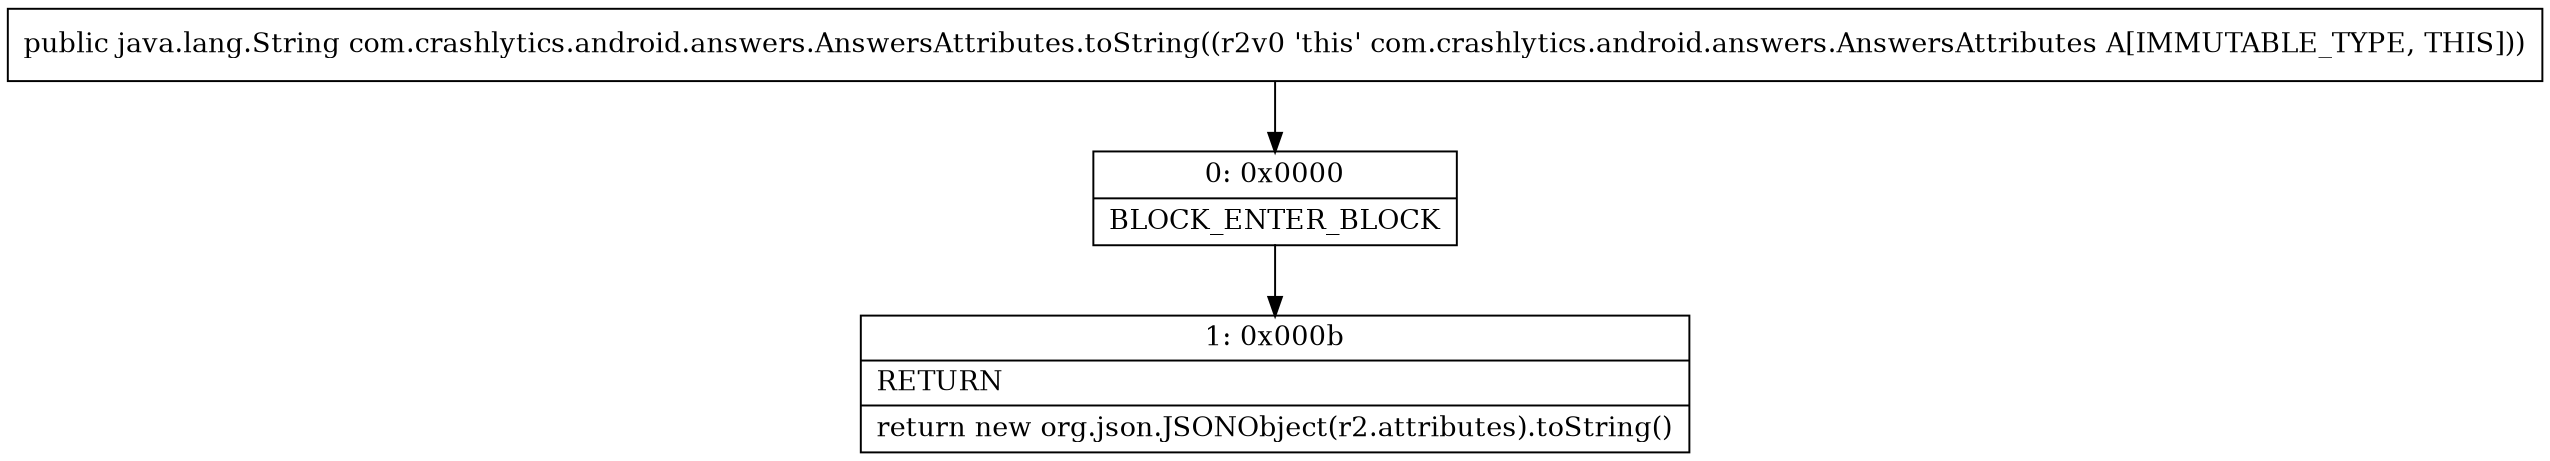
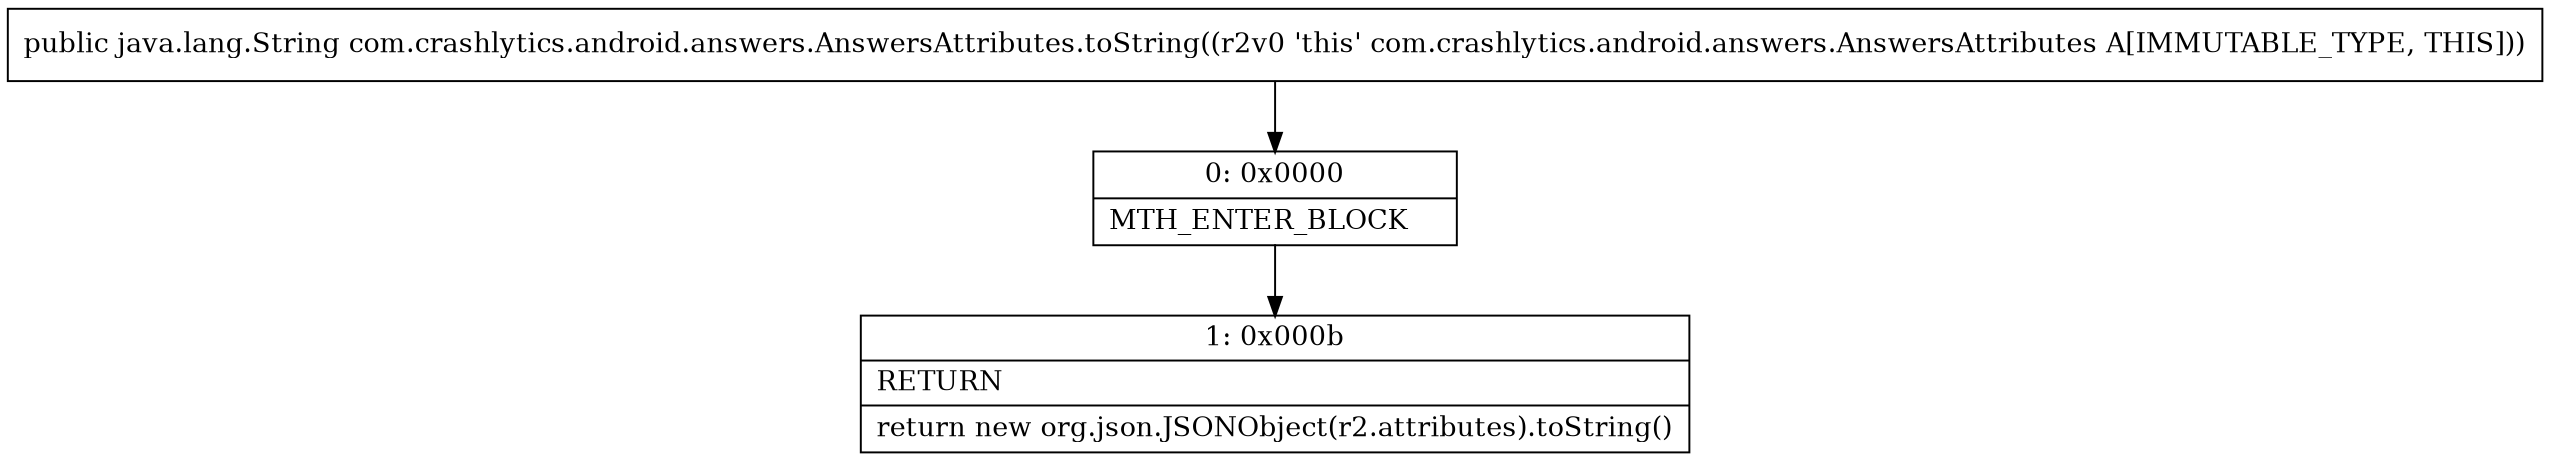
(1275, 221) -> (1259, 221)
